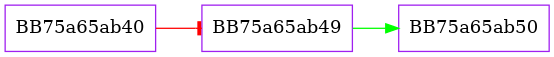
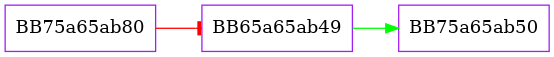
(80, 28) -> (80, 28)
(277, 28) -> (277, 28)
